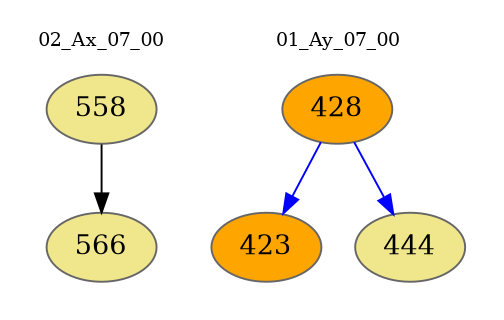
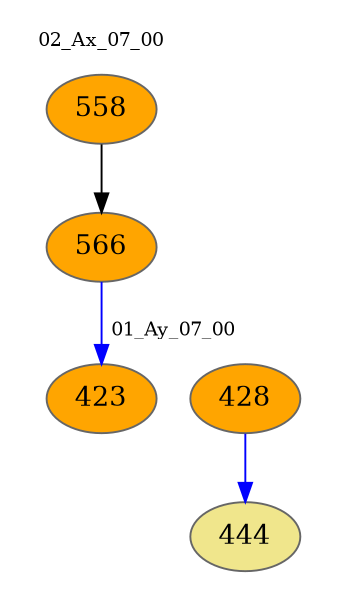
(102, 109) -> (102, 109)
(307, 169) -> (102, 324)
(102, 247) -> (102, 247)
